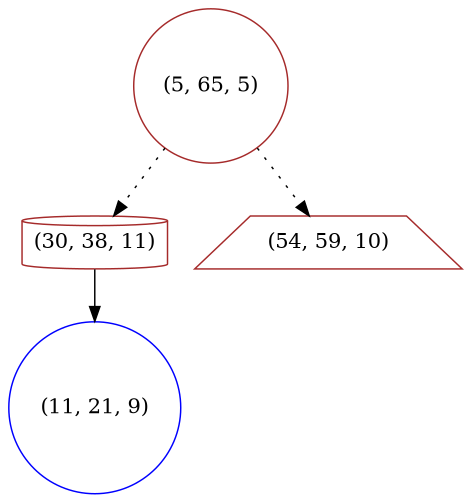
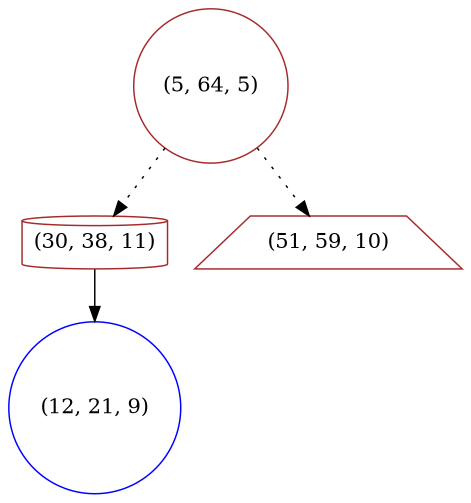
(211, 86) -> (211, 86)
(328, 242) -> (328, 242)
(95, 408) -> (95, 408)
